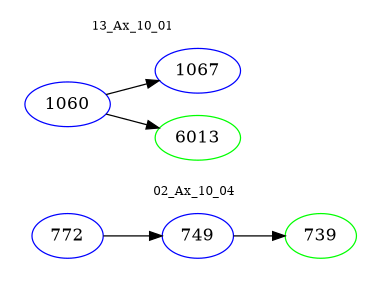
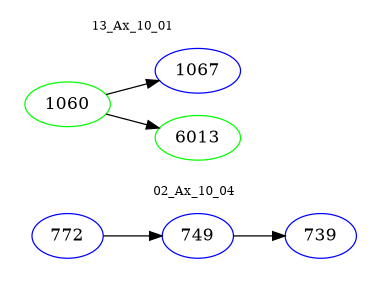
(68, 104) -> (68, 104)
(321, 236) -> (321, 236)
